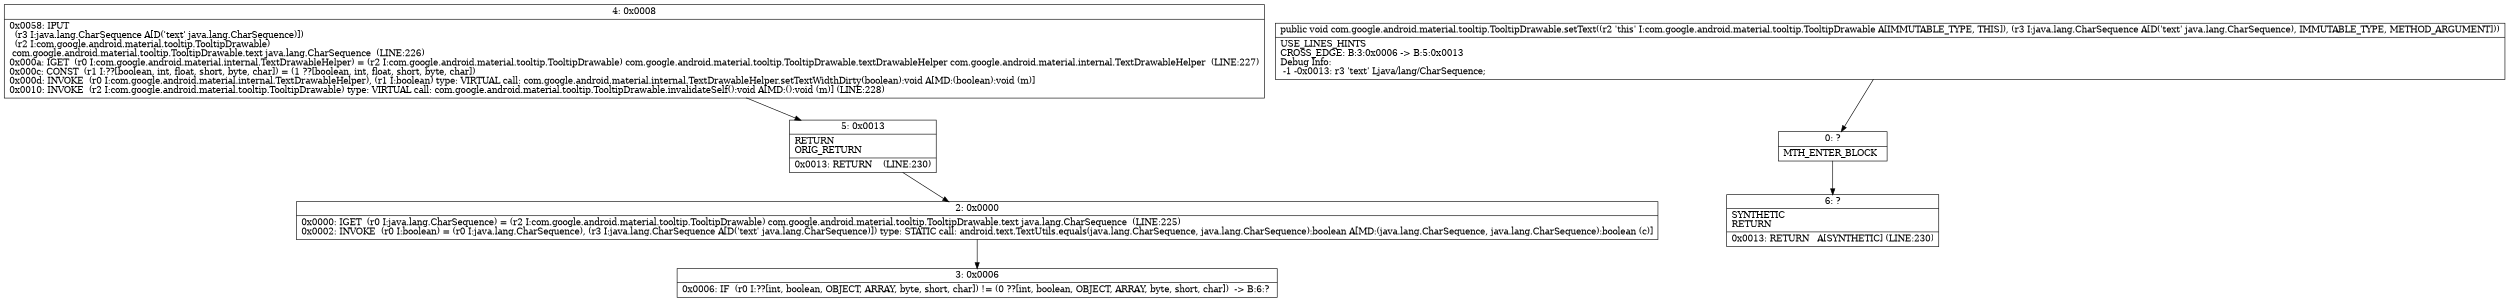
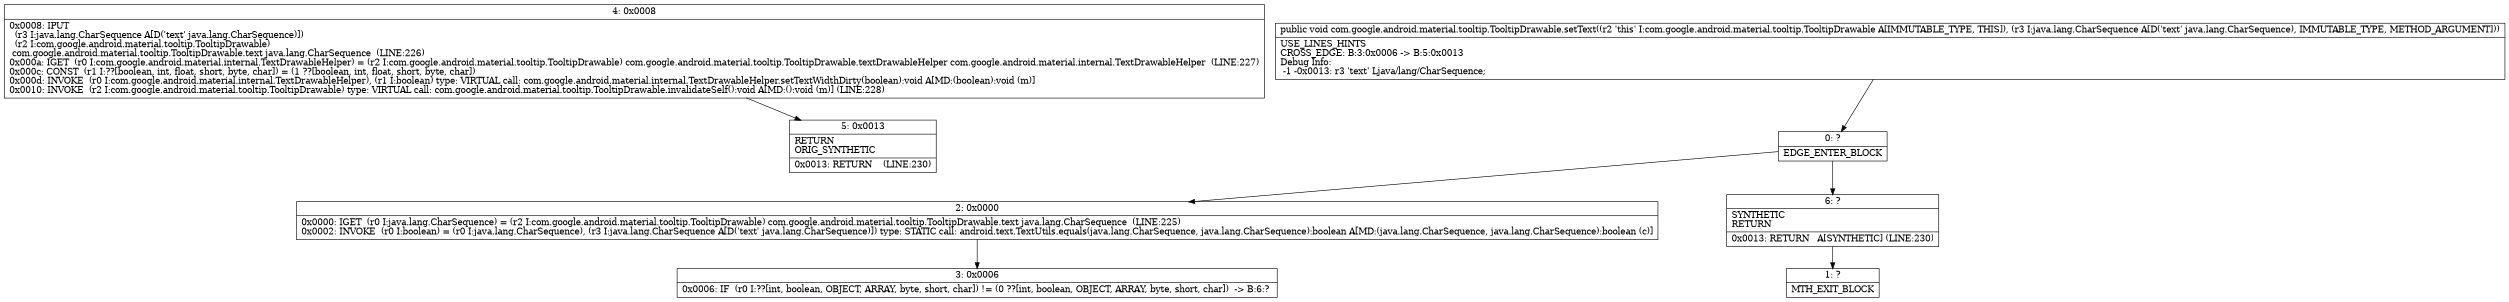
(42, 26) -> (42, 26)
(828, 150) -> (835, 150)
(1830, 153) -> (1833, 153)
(923, 185) -> (1487, 177)
none -> (1833, 283)
